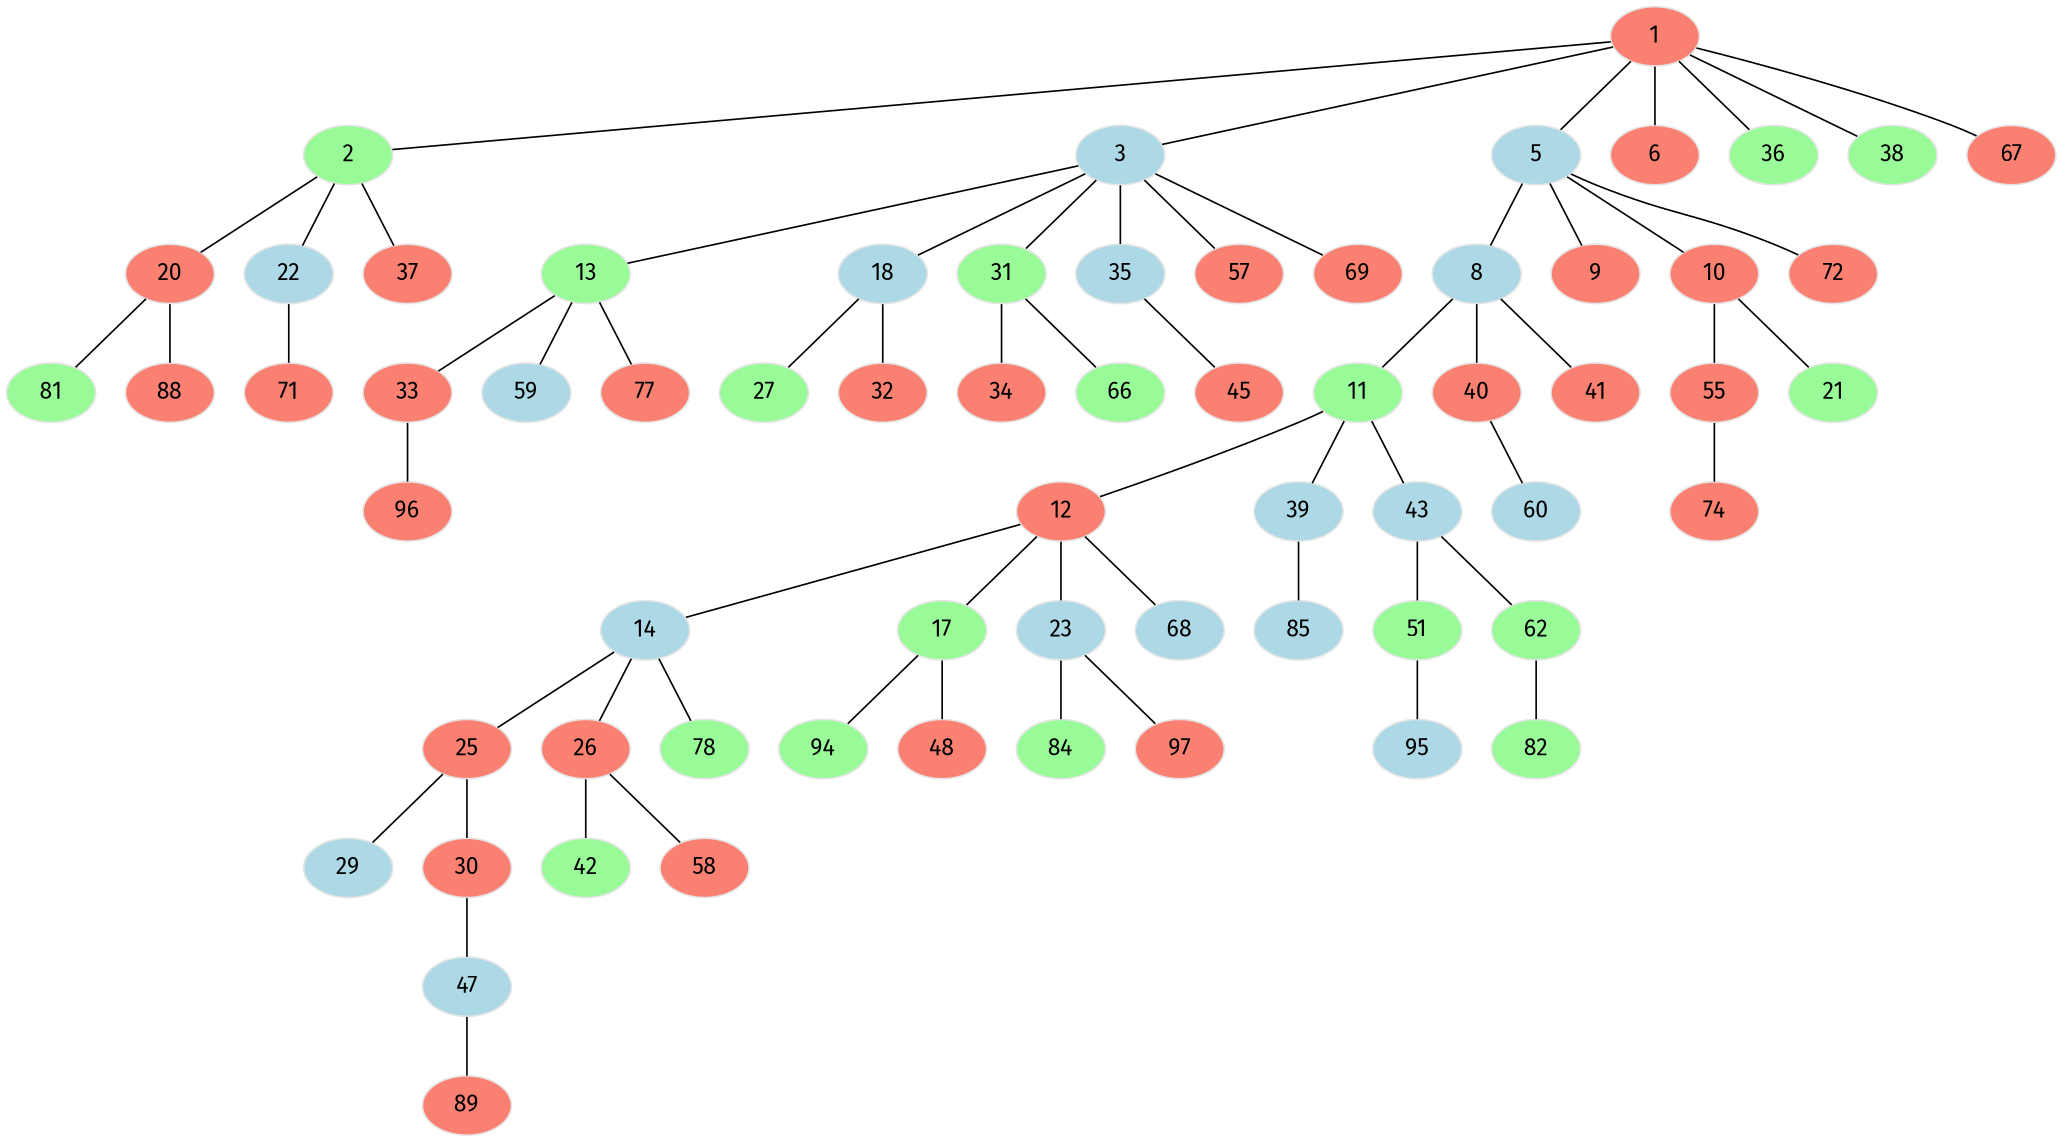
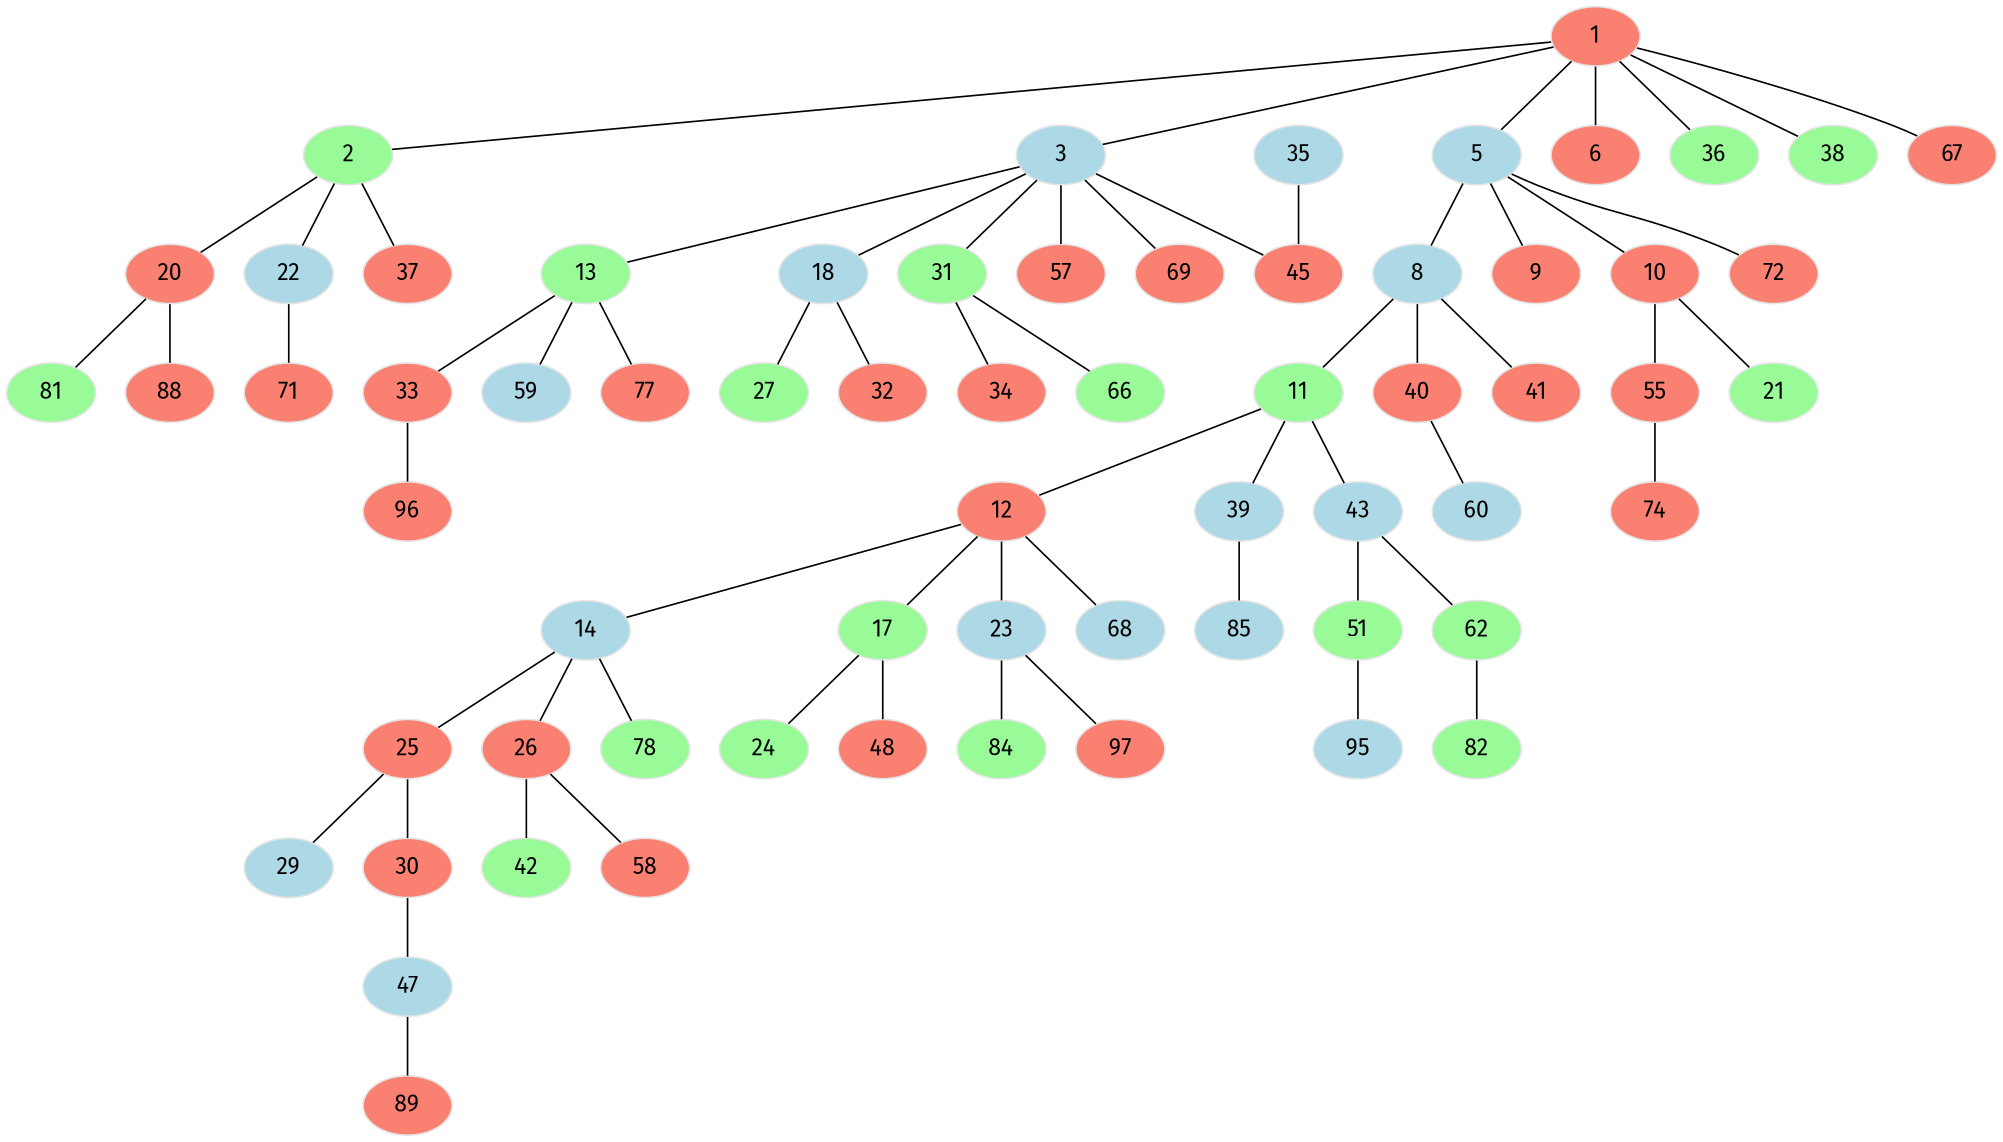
(1120, 215) -> (1180, 214)
(823, 749) -> (764, 749)
